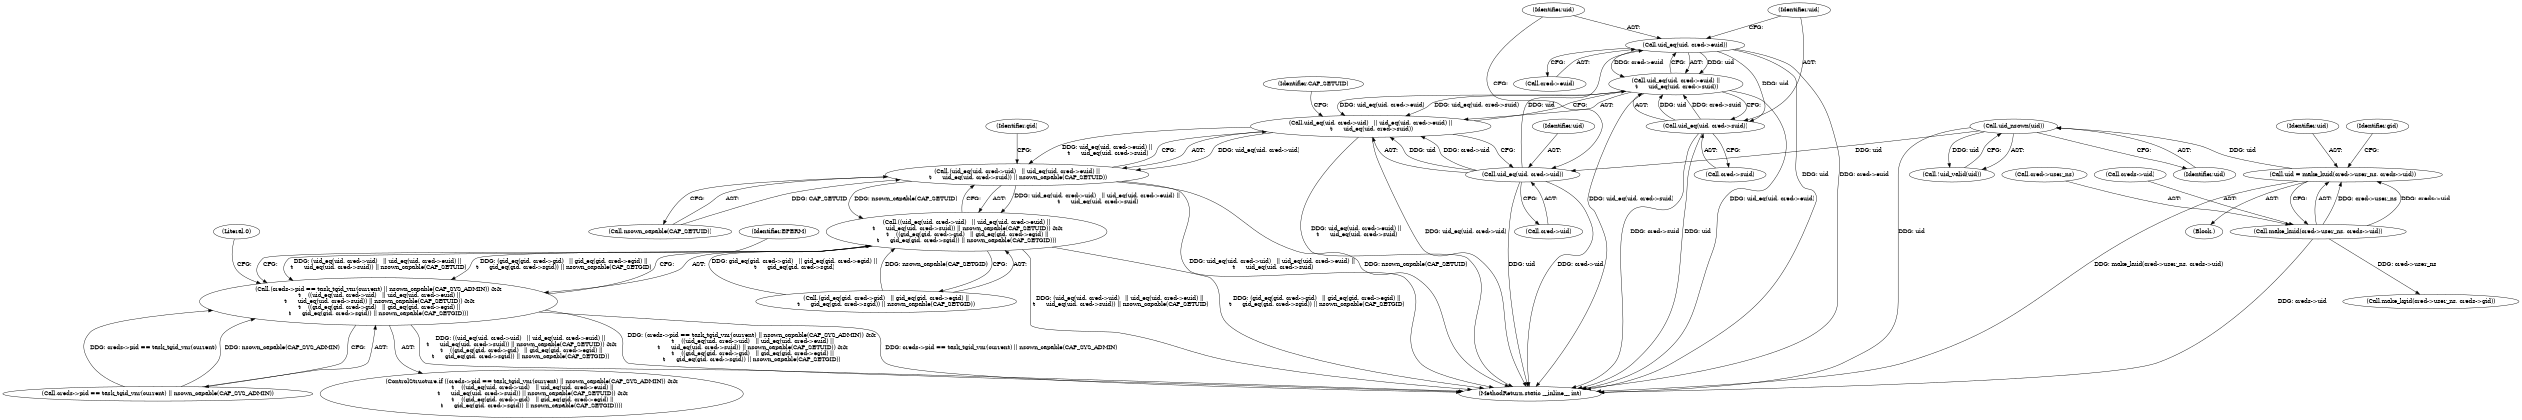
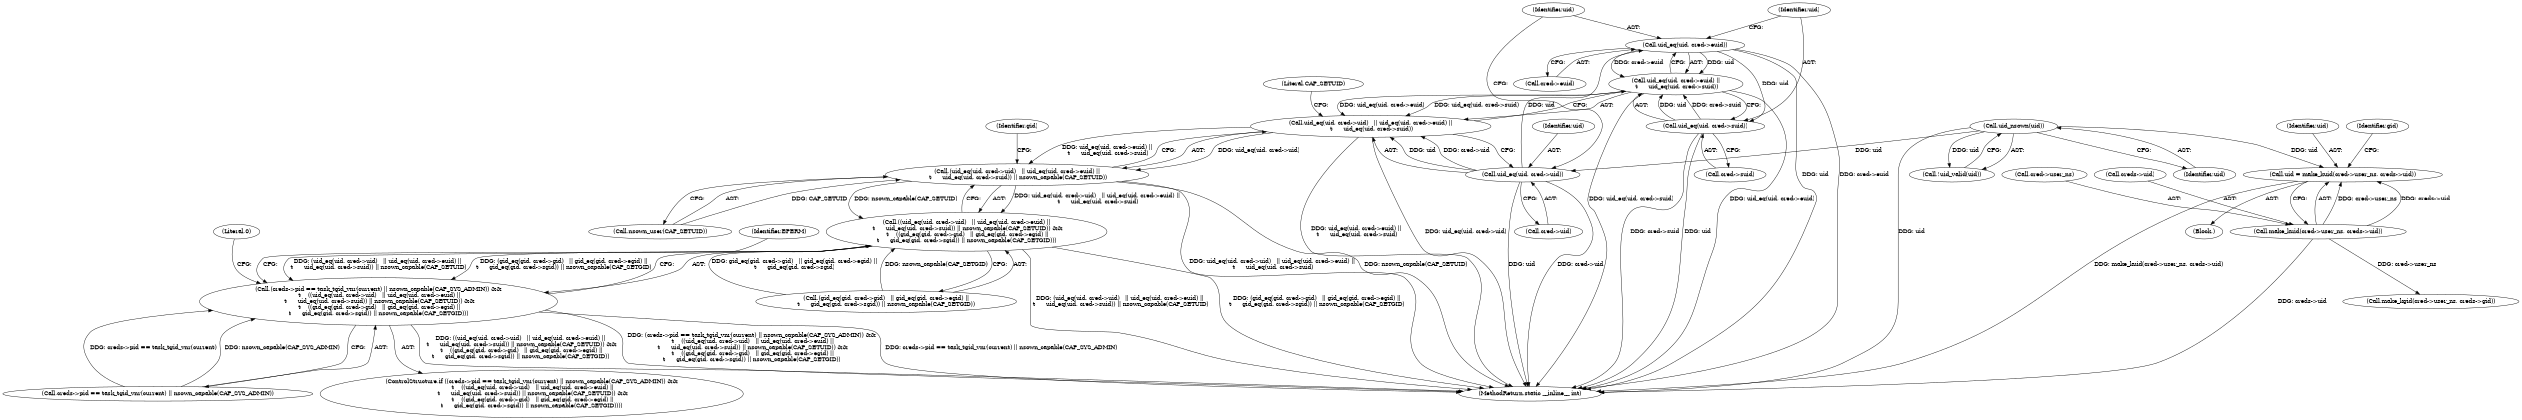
(1313, 84) -> (1313, 84)
(2178, 141) -> (2191, 134)
(660, 232) -> (660, 232)
